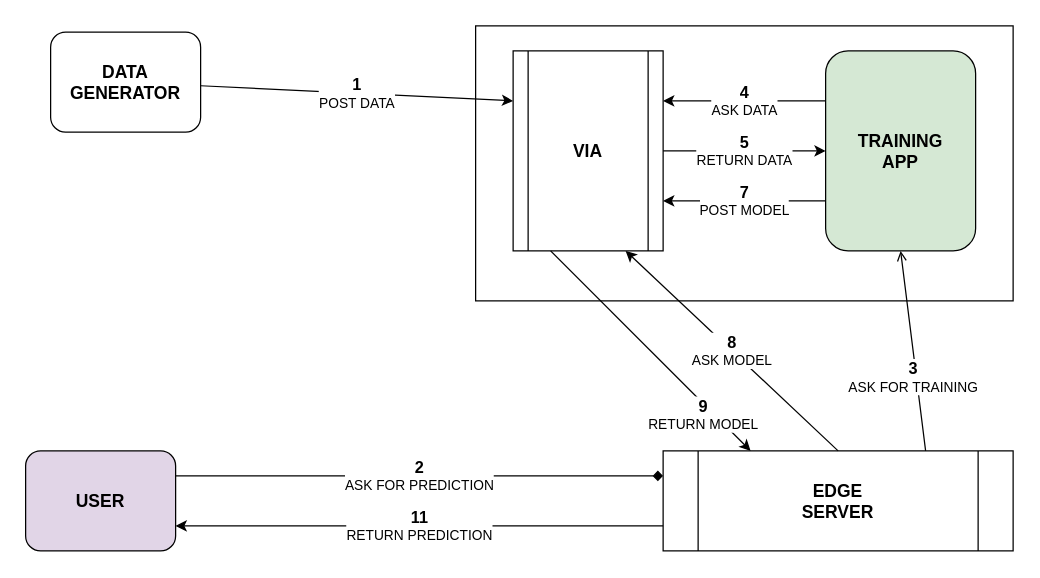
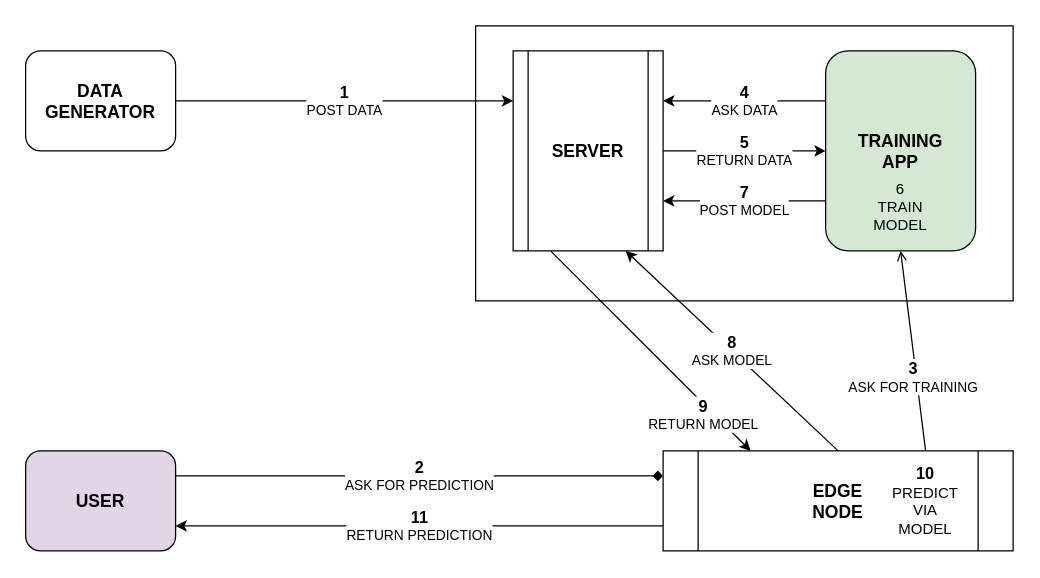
(126, 82) -> (101, 101)
(588, 151) -> (588, 151)
none -> (901, 207)
(838, 501) -> (838, 501)
none -> (926, 501)
